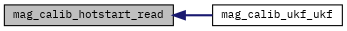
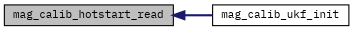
(277, 15) -> (281, 15)
